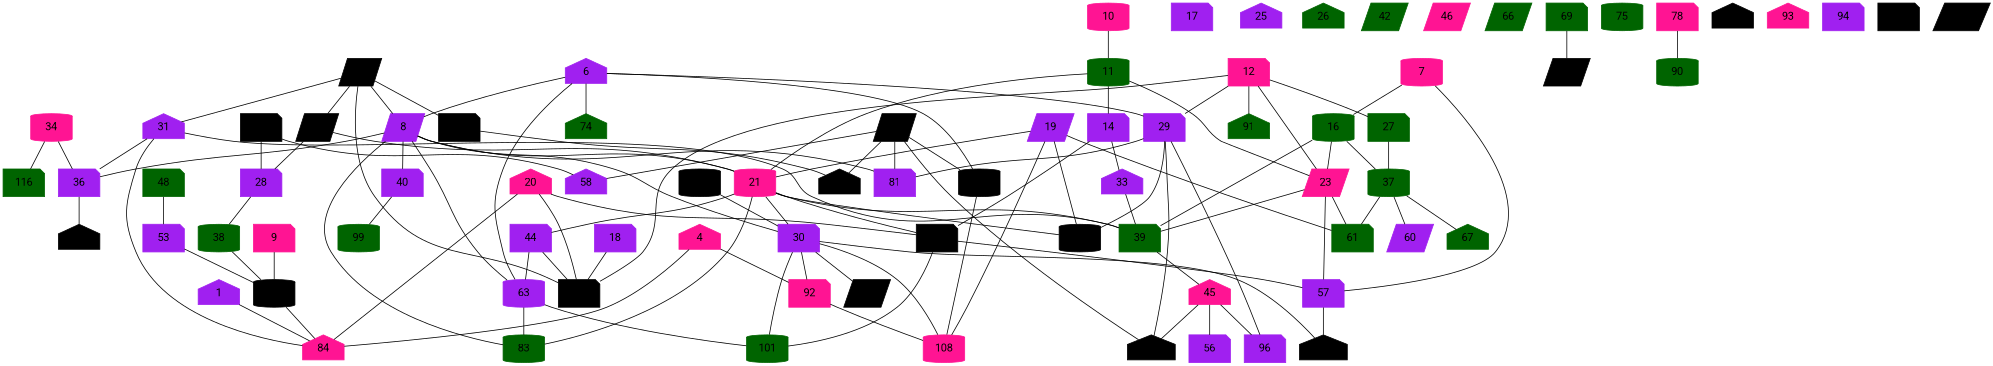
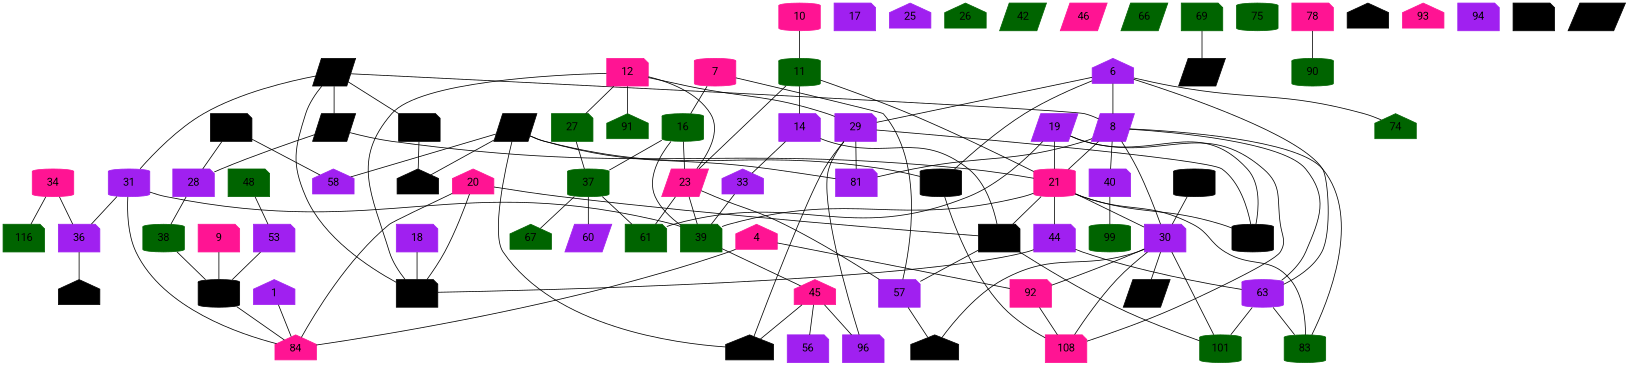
(164, 127) -> (129, 183)
(242, 155) -> none
(944, 349) -> (1066, 349)
